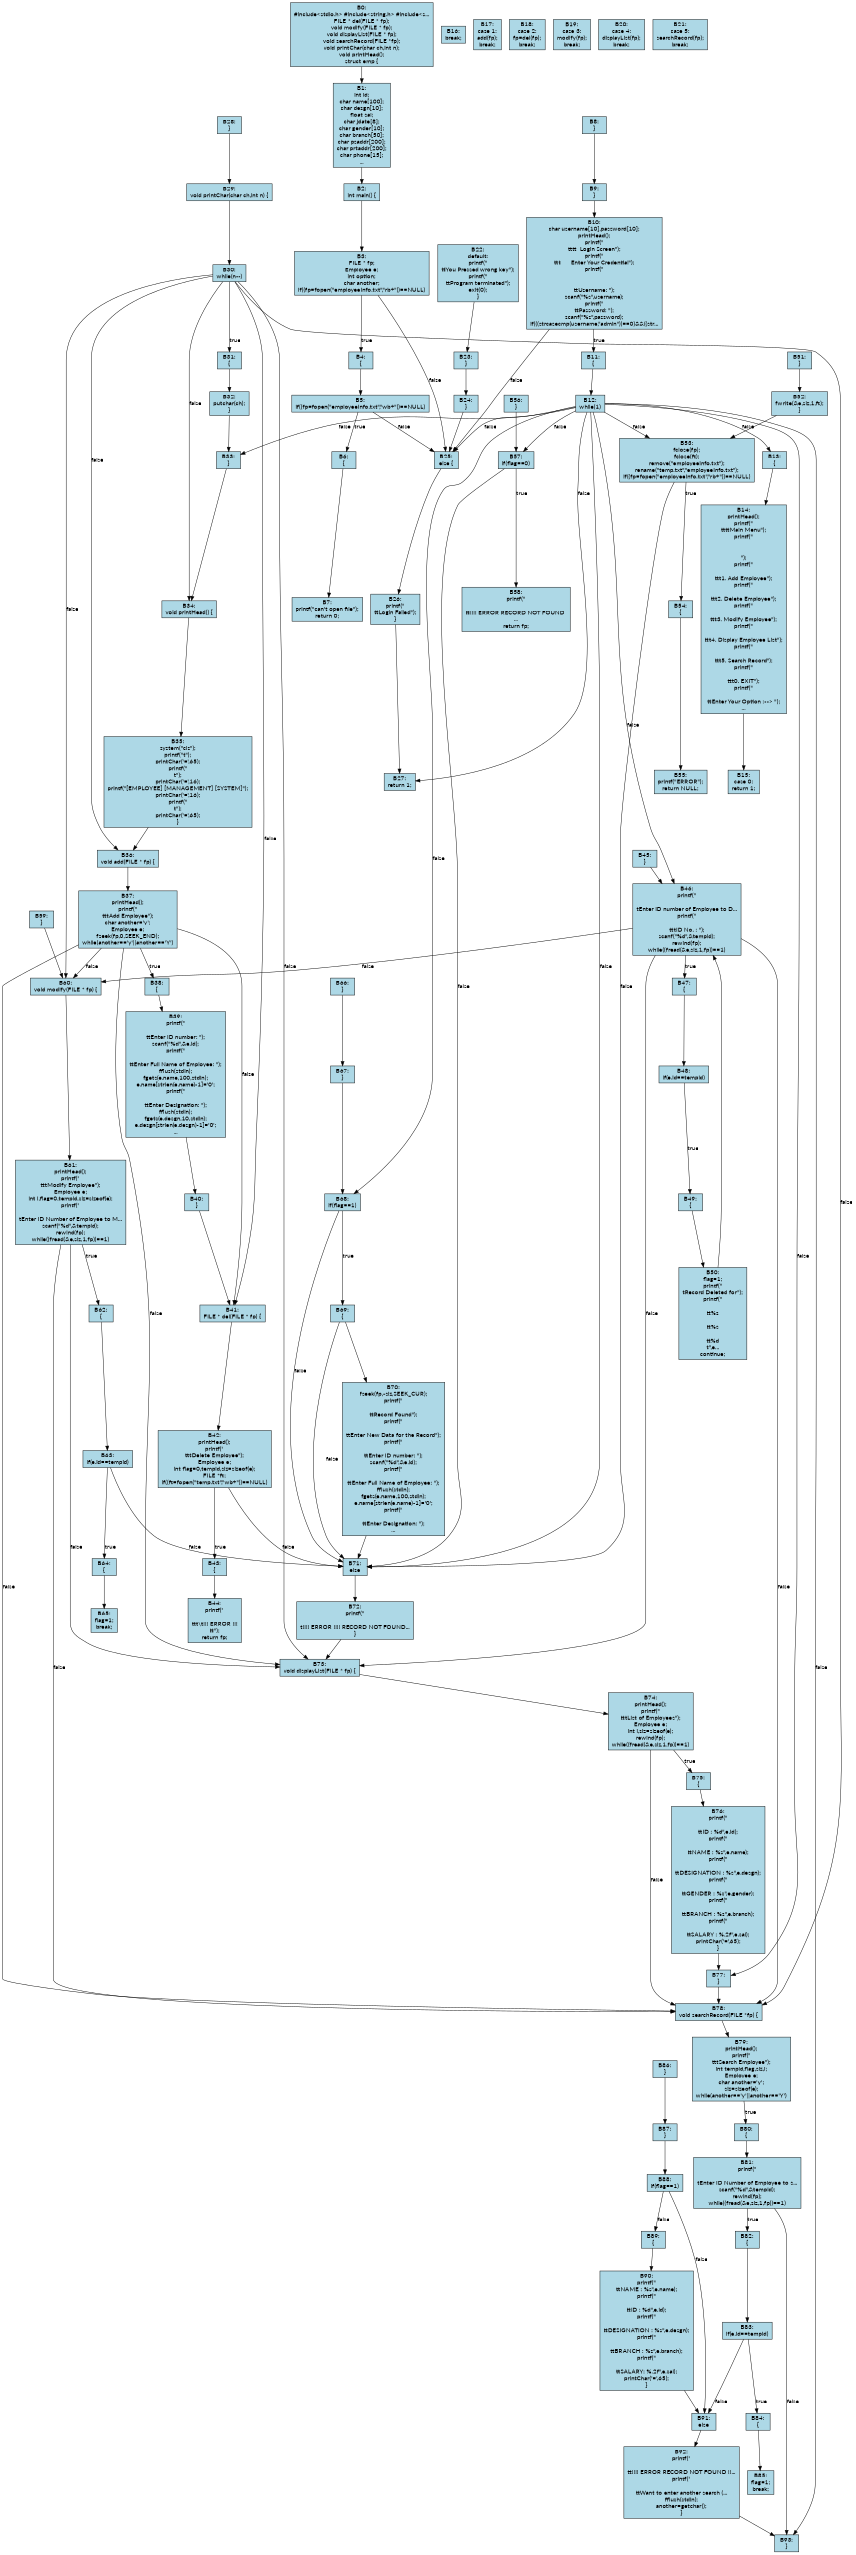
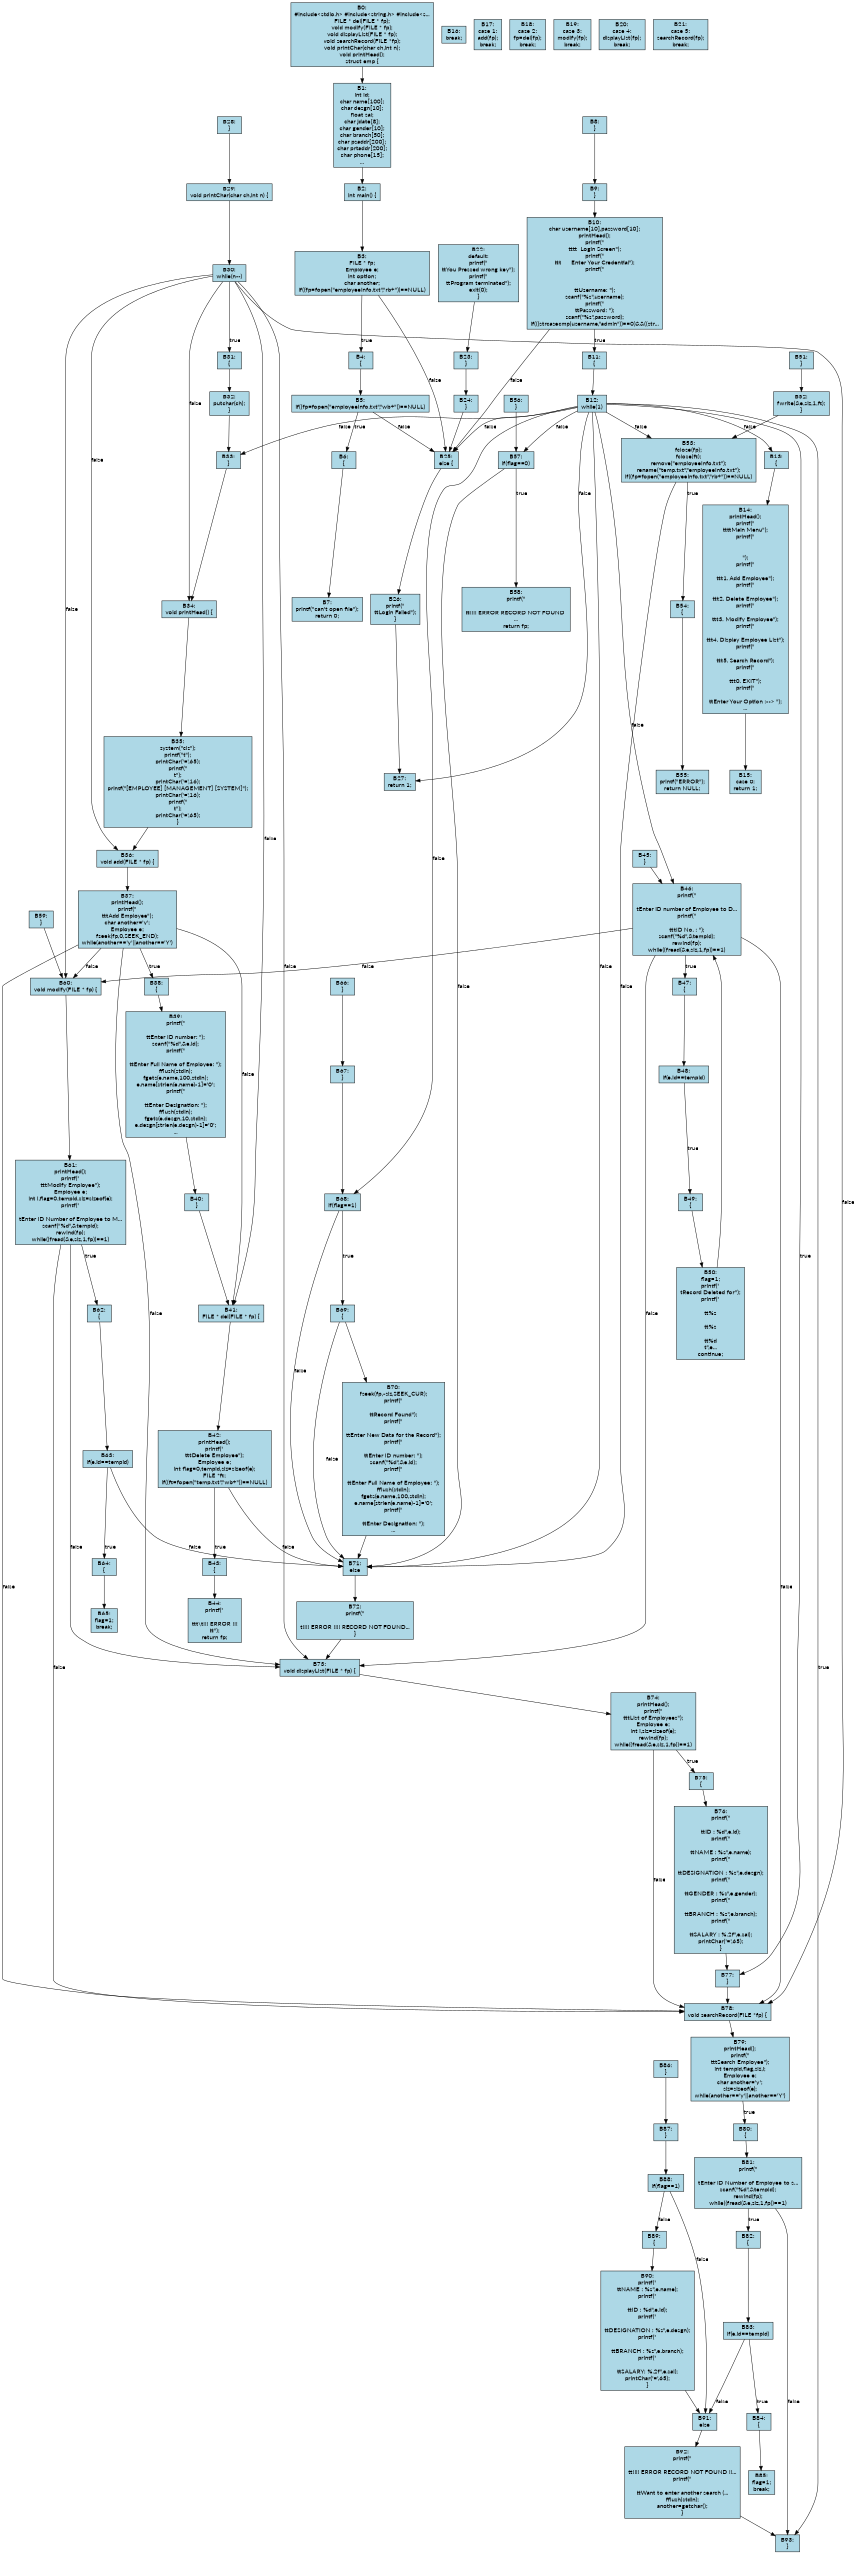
(803, 1256) -> (805, 1256)
(822, 1668) -> (824, 1668)
